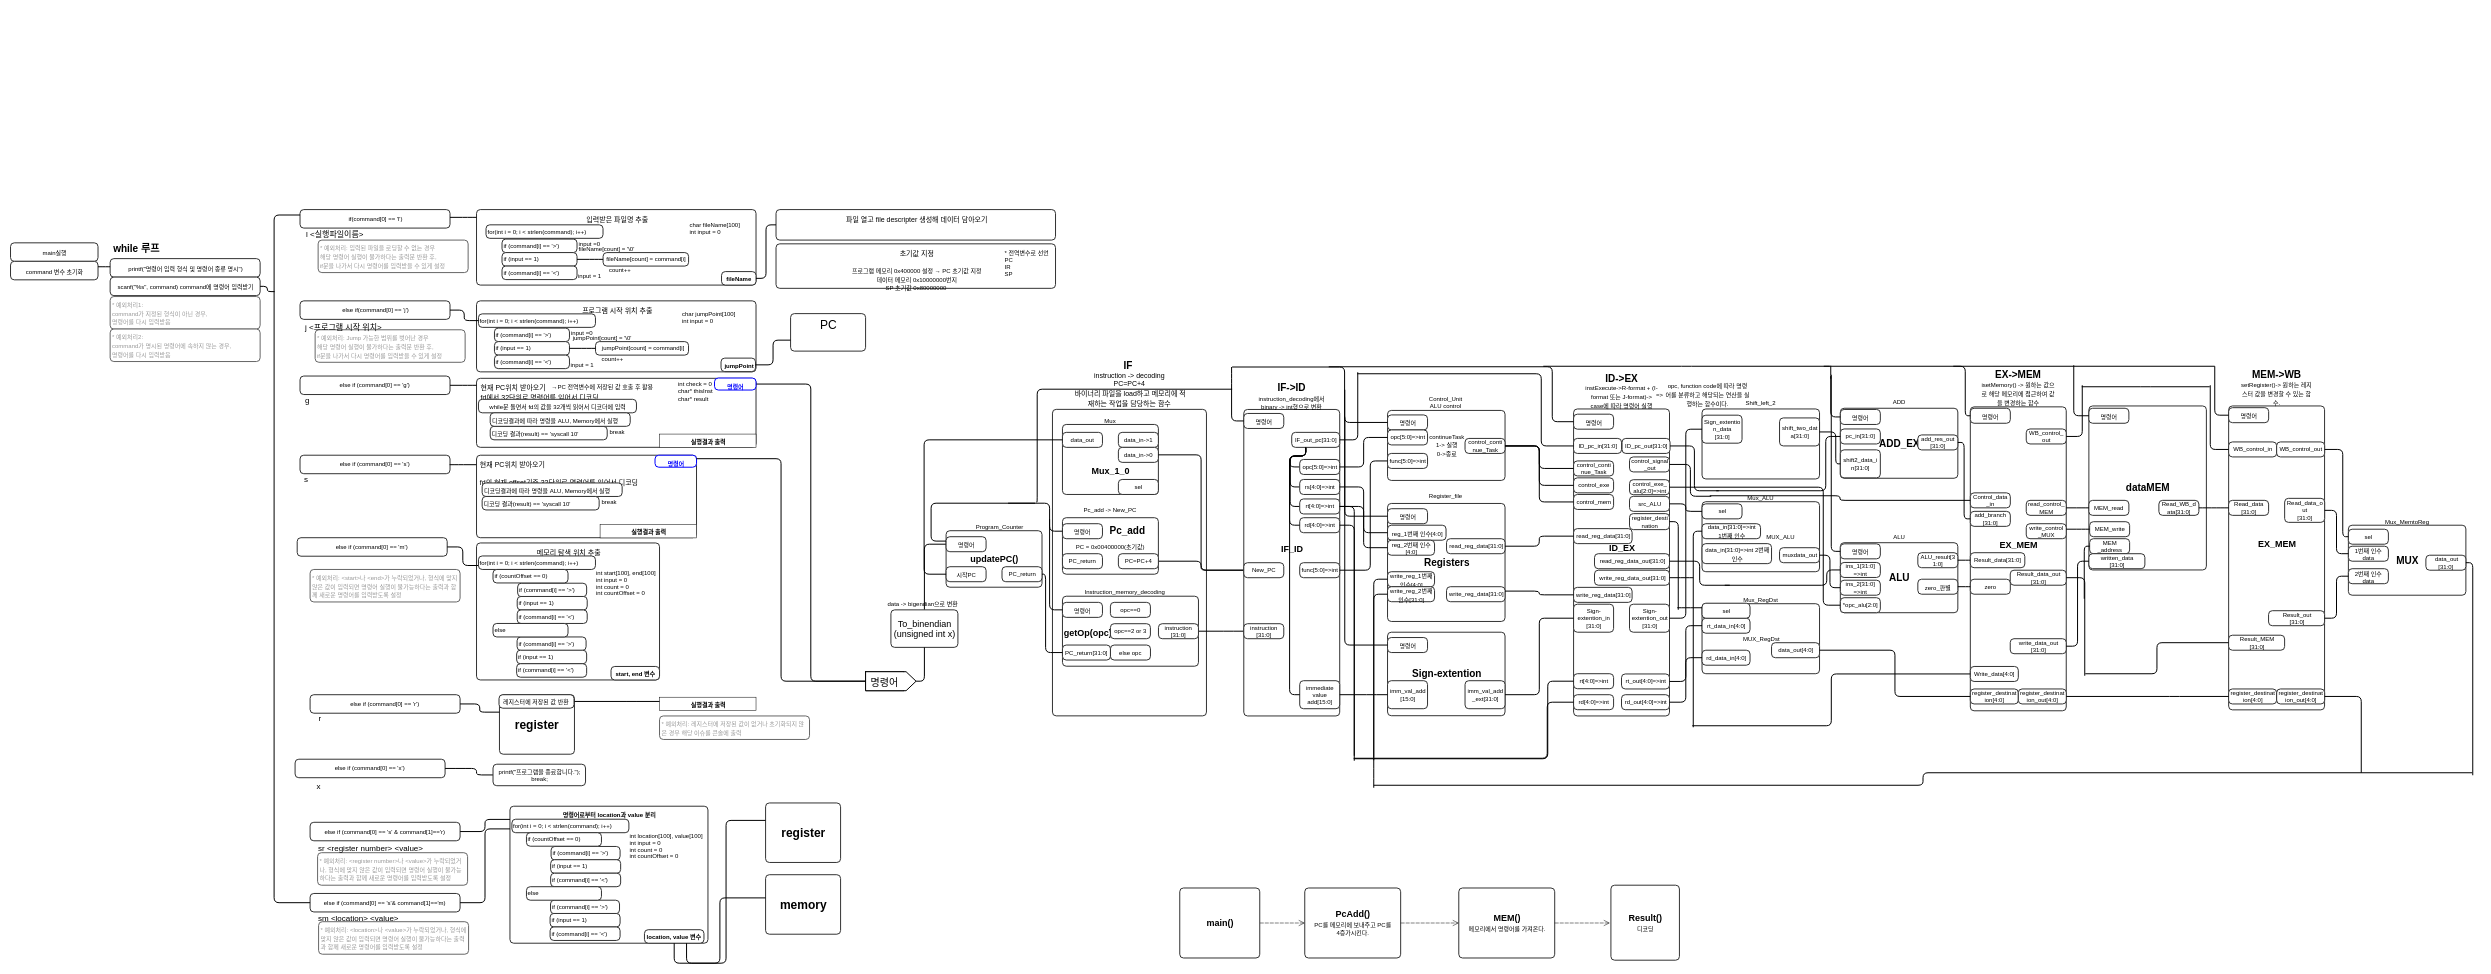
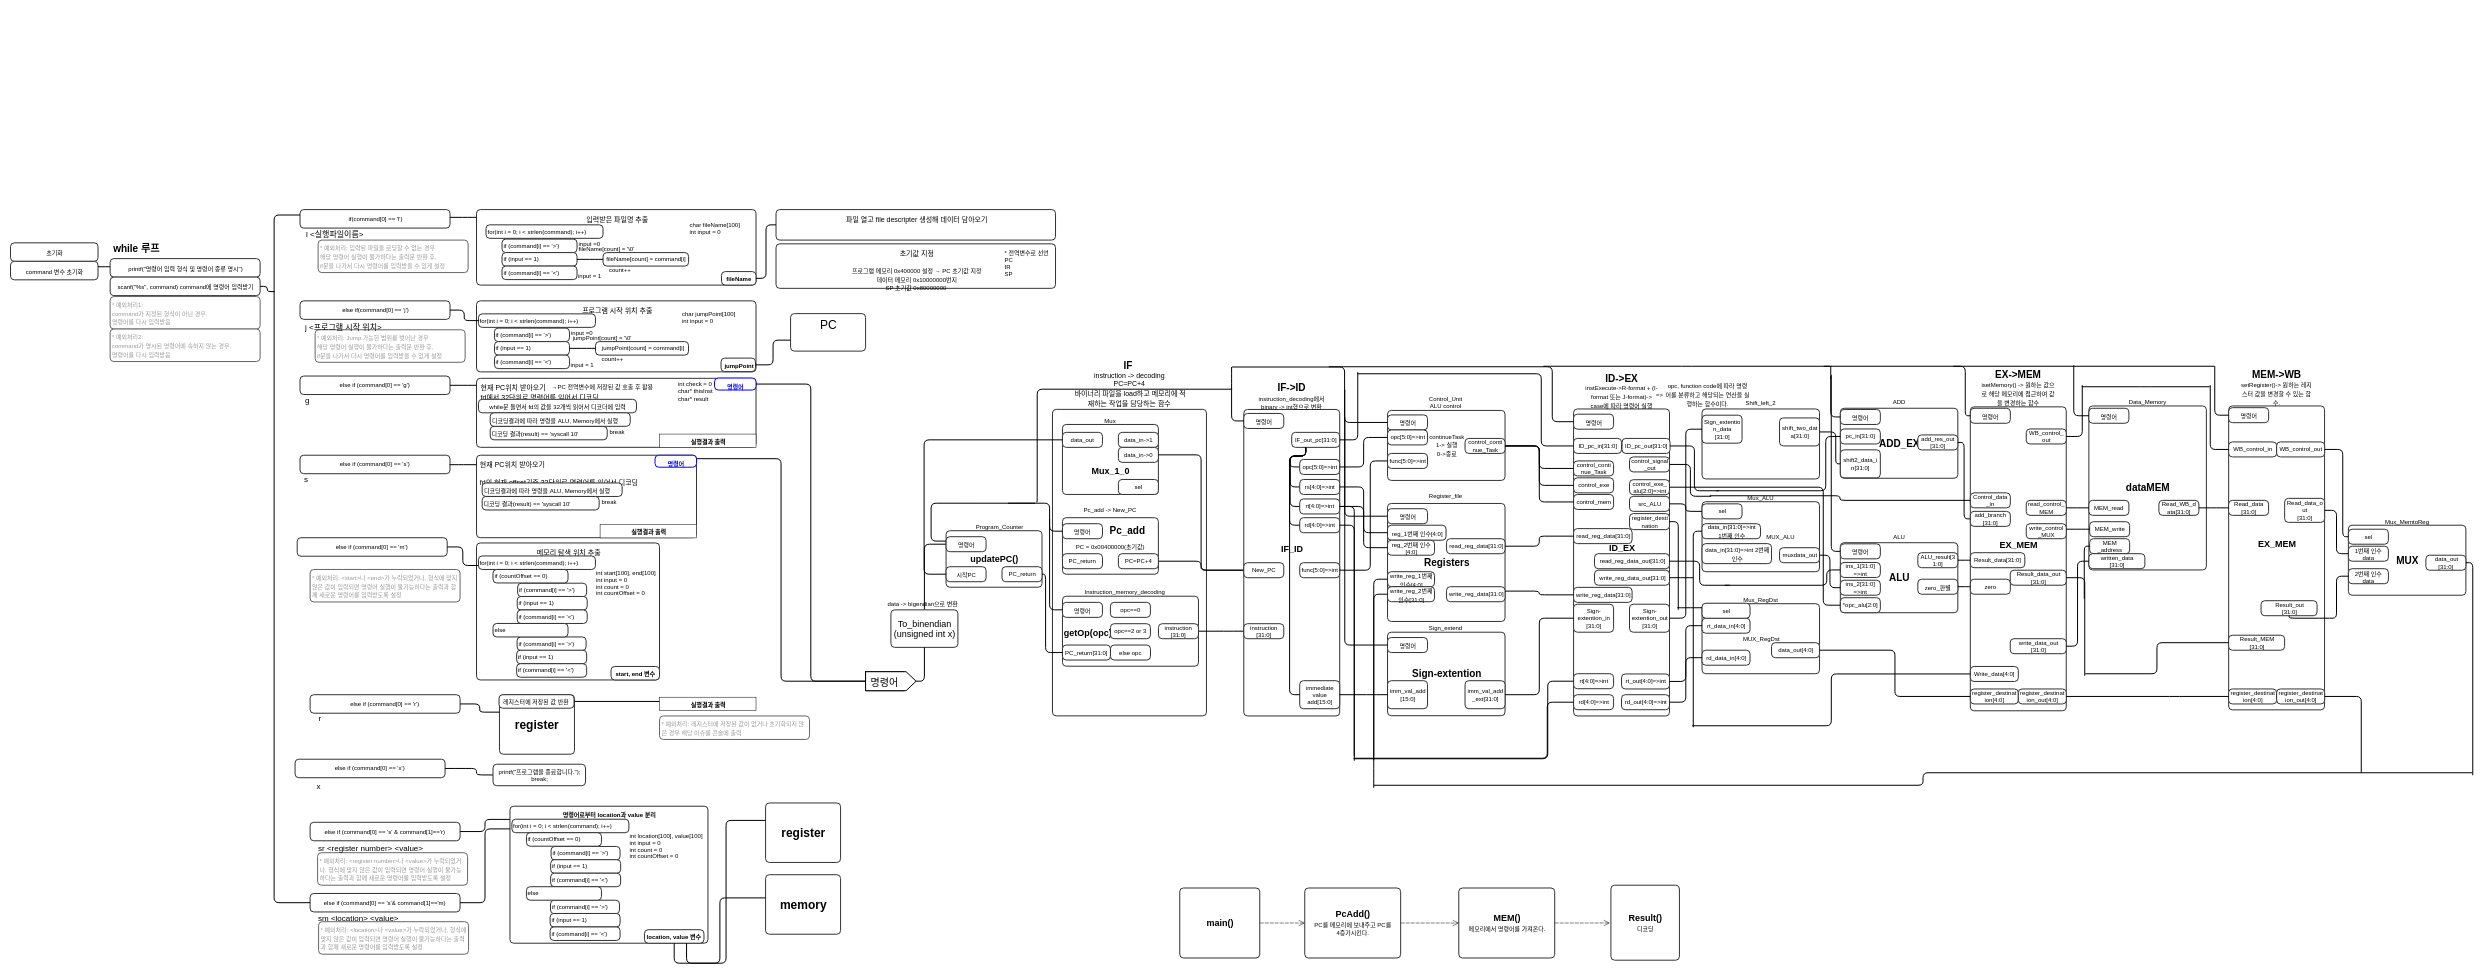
(55, 252) -> (55, 252)
none -> (2148, 402)
(2297, 618) -> (2289, 608)
none -> (1446, 628)
